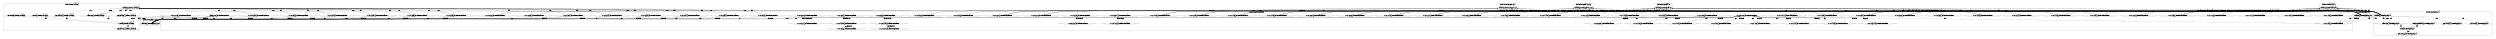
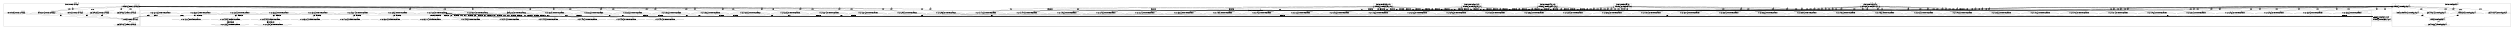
(399, 19) -> (1594, 10)
(2056, 20) -> (1181, 7)
